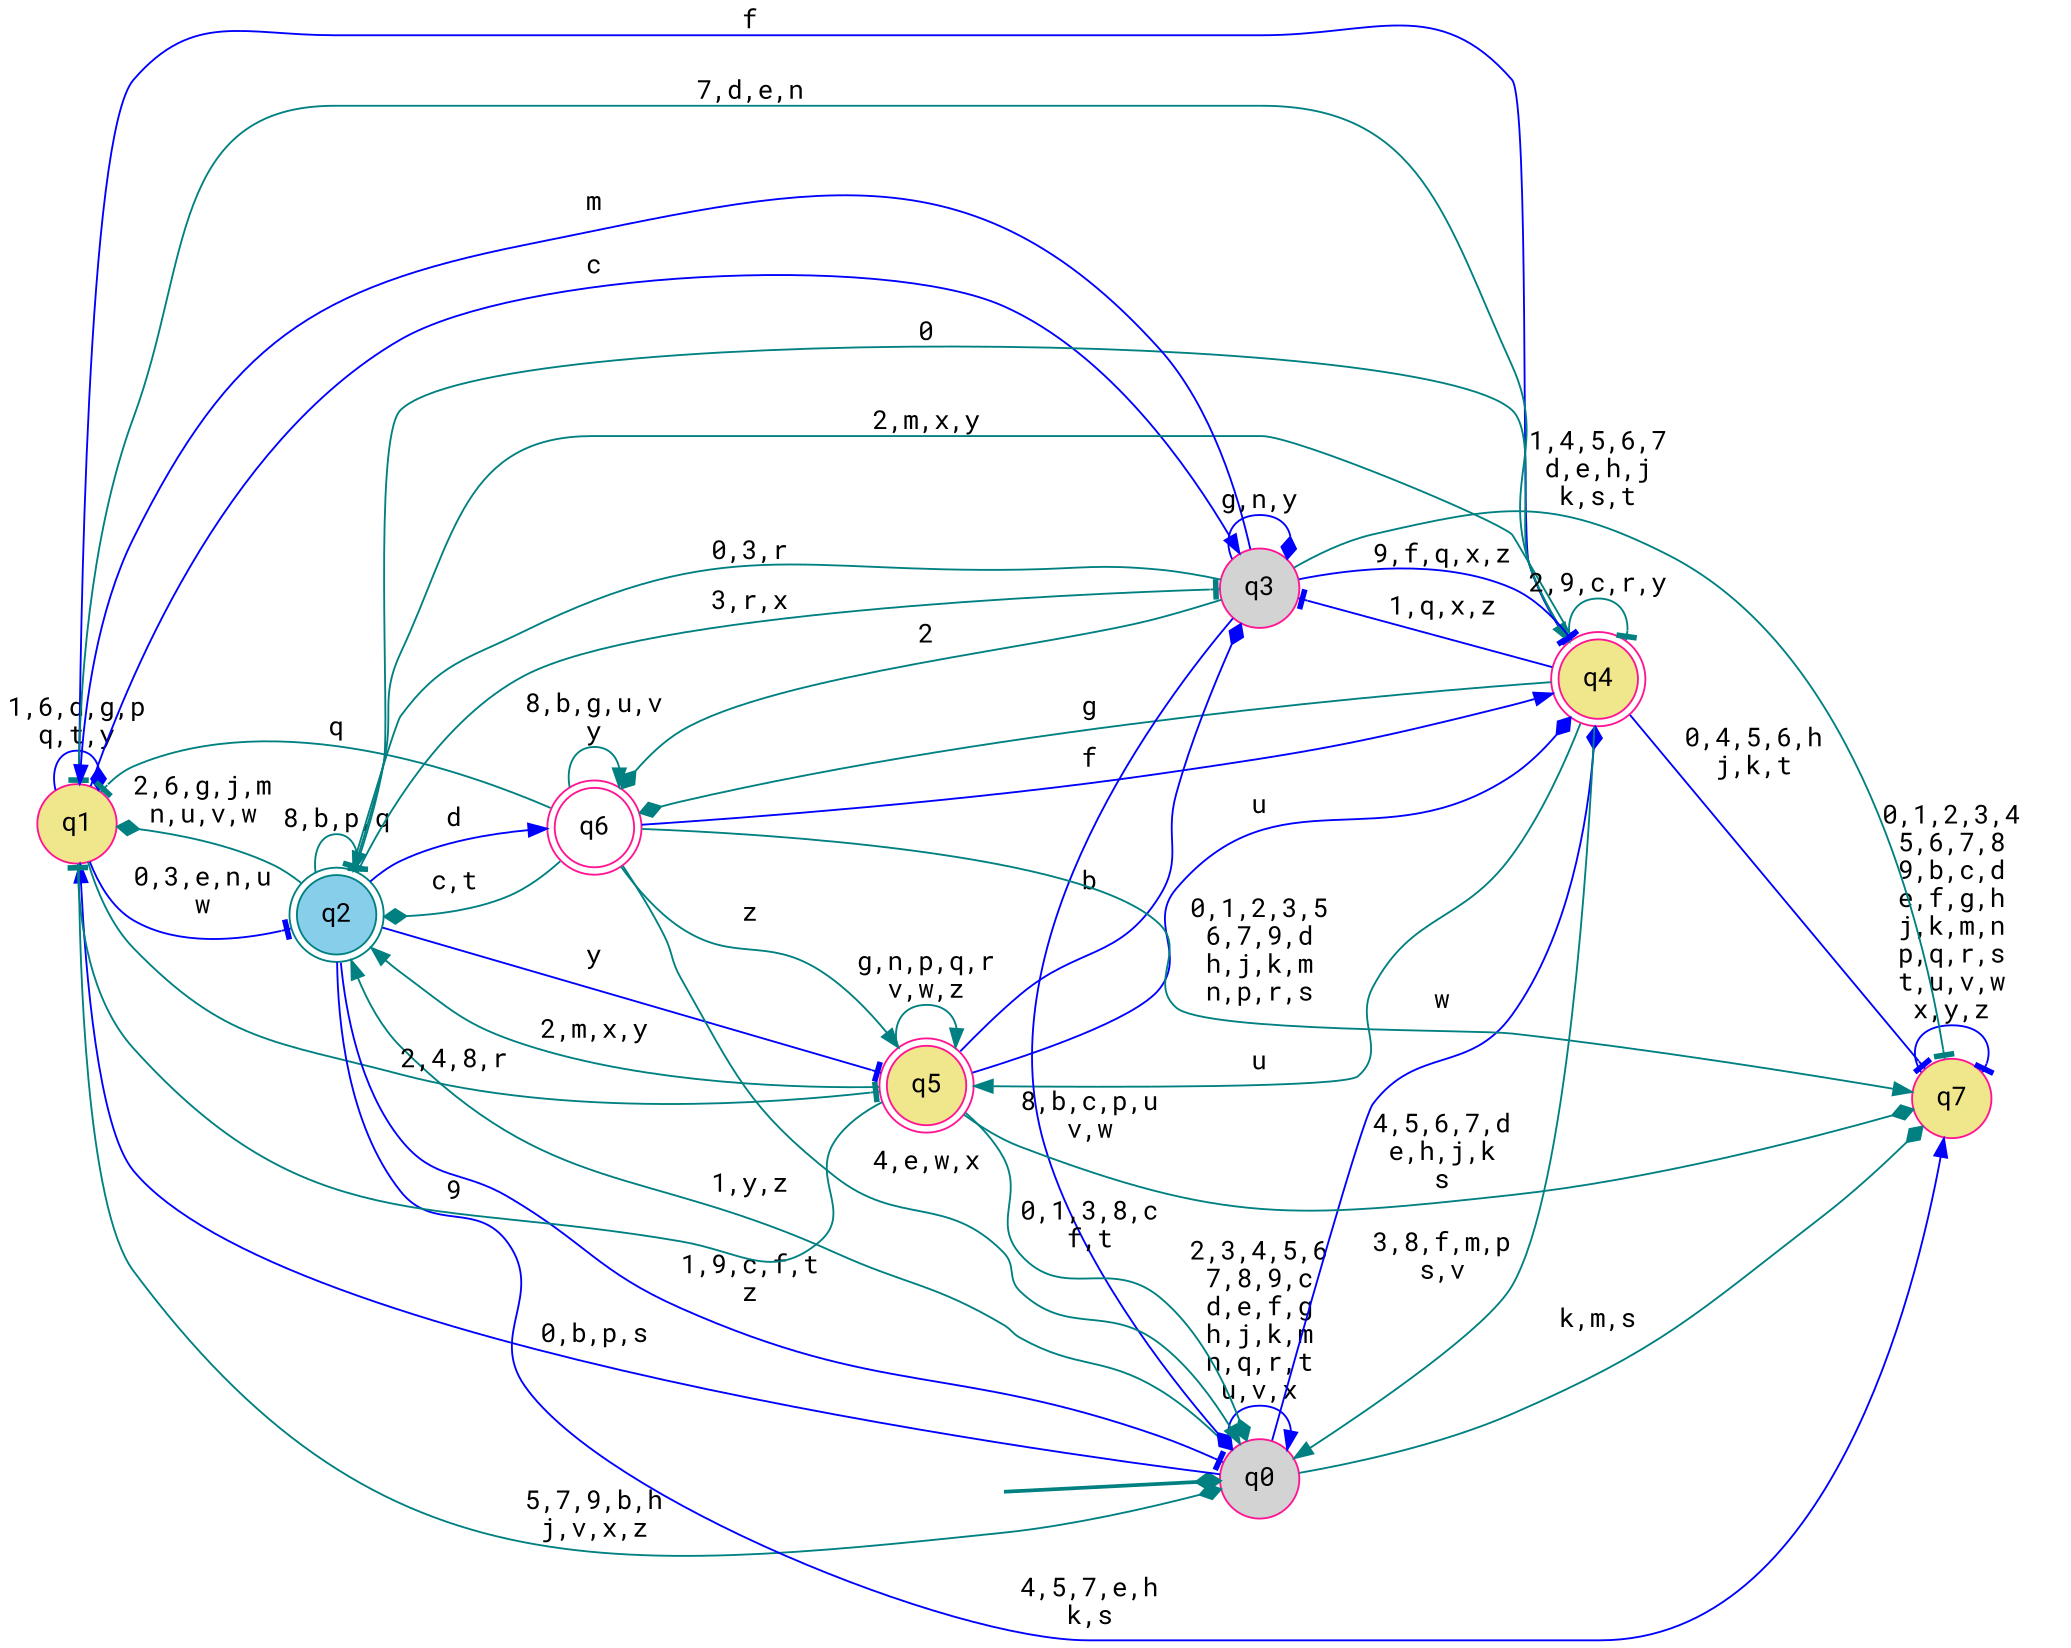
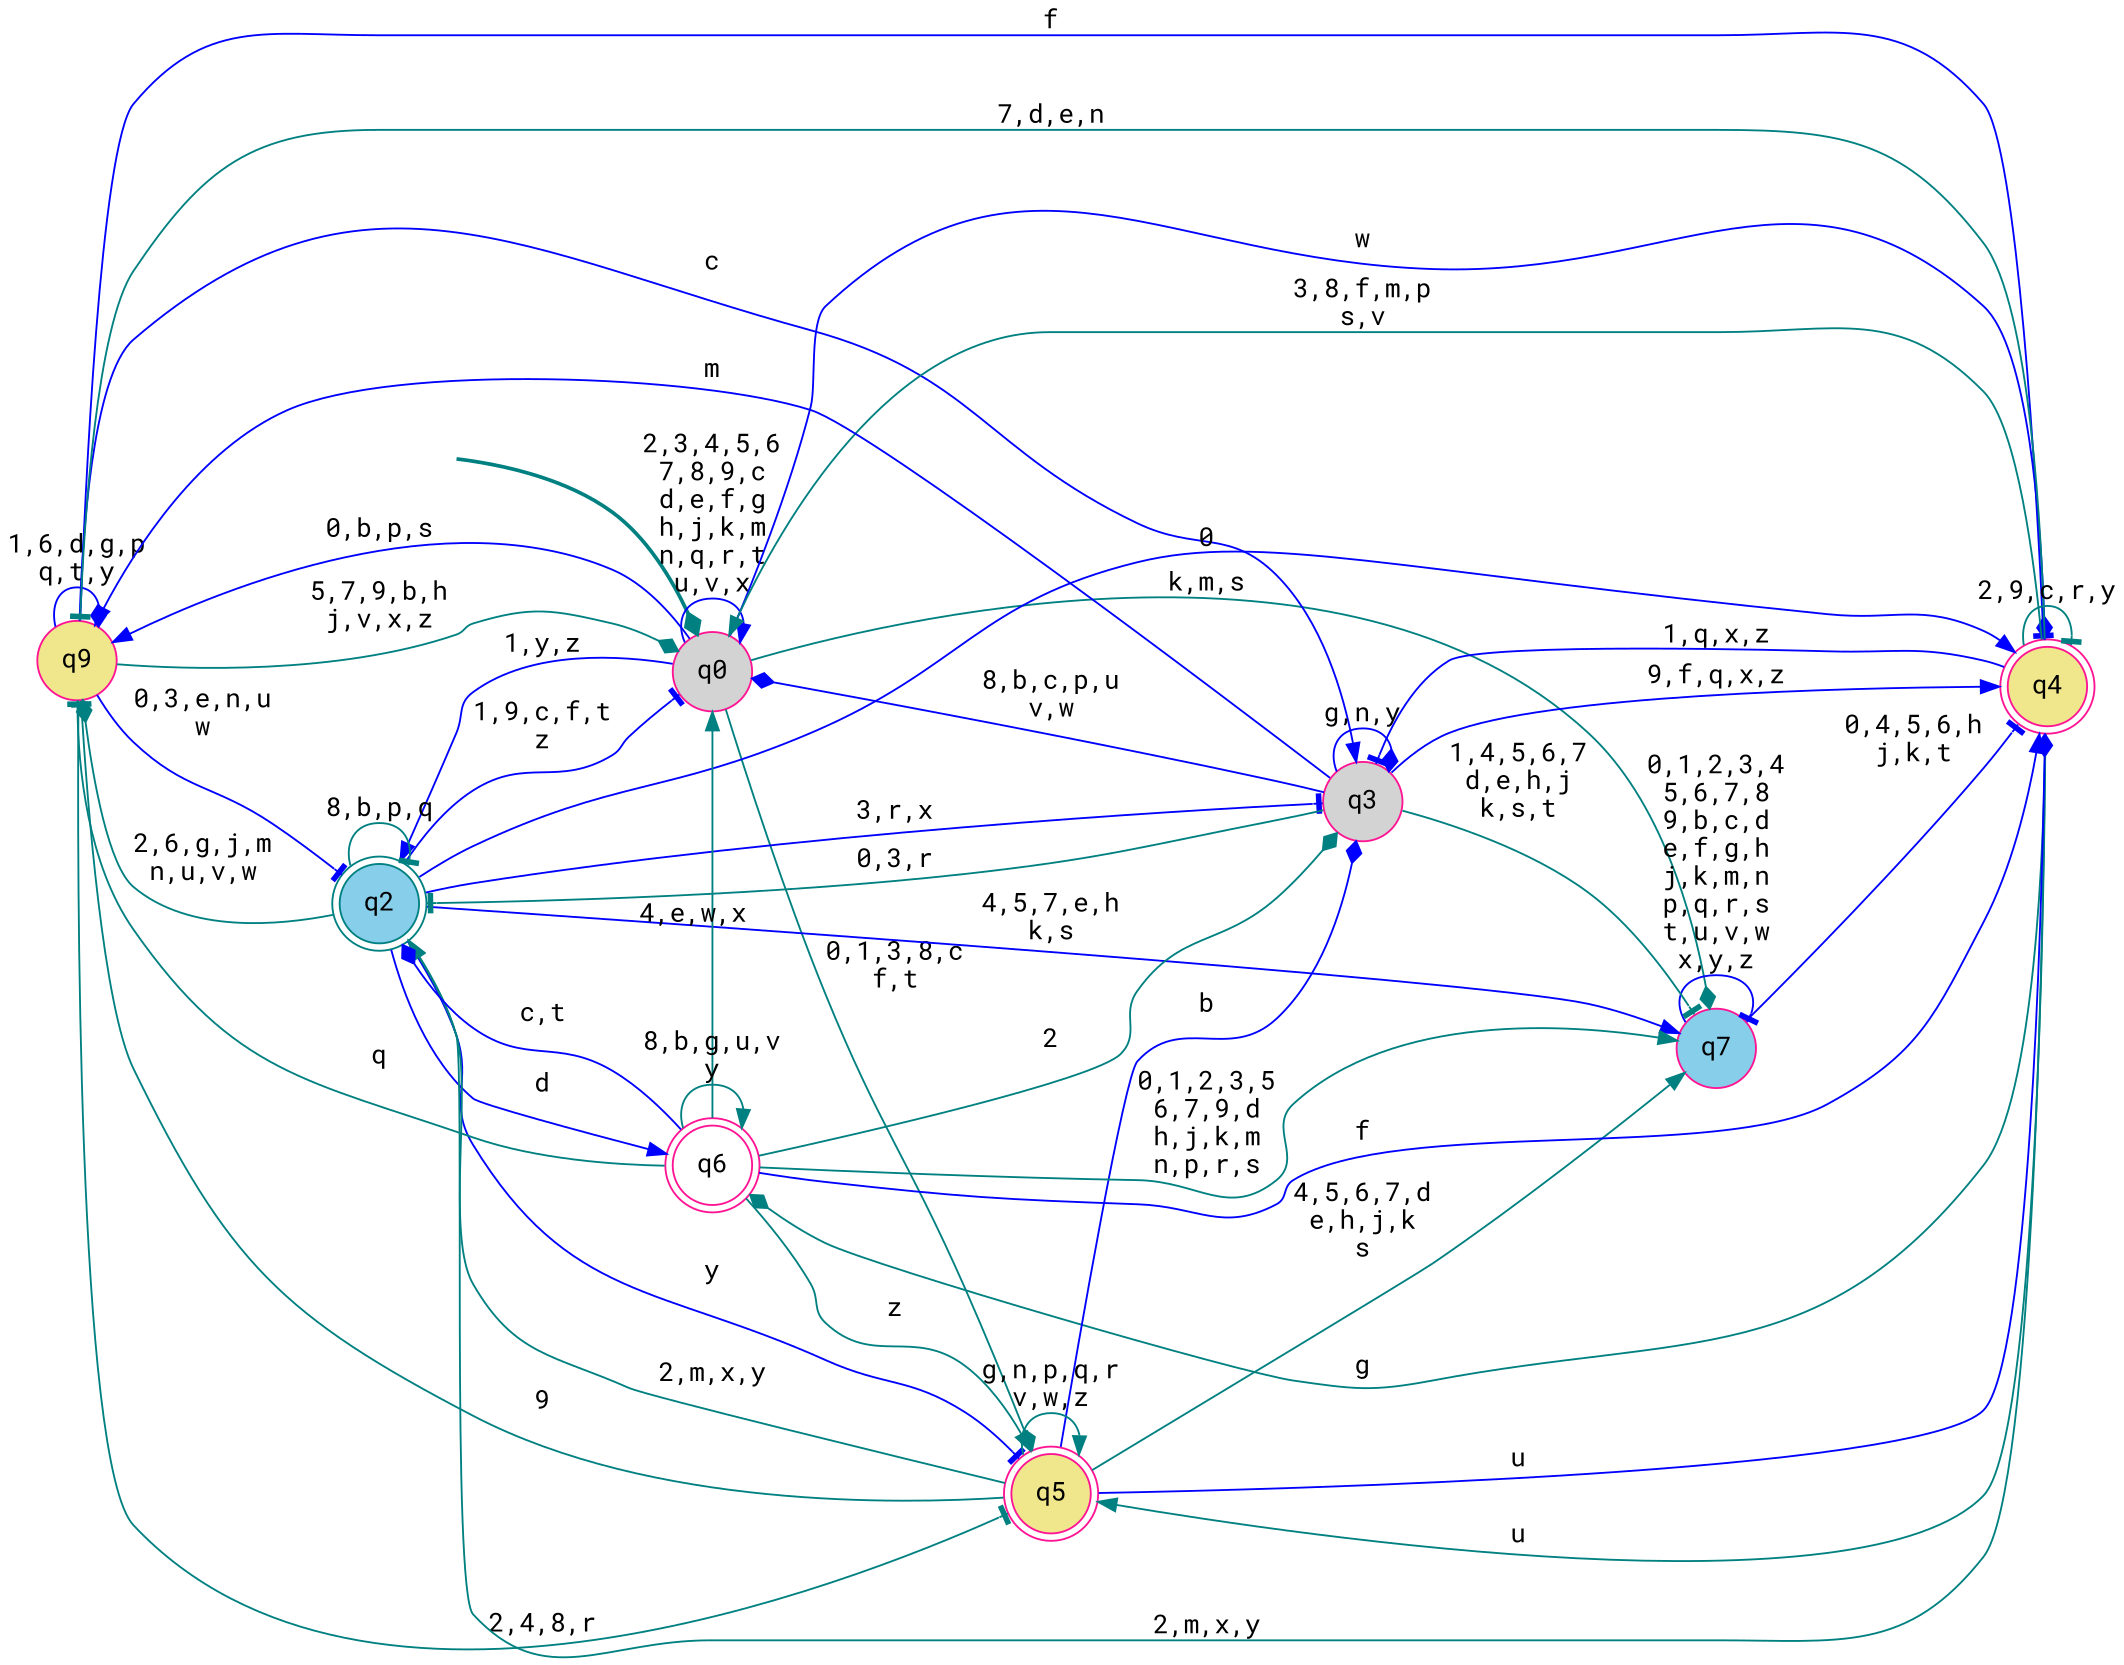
(836, 349) -> (1178, 555)
(1442, 571) -> (1678, 698)
(734, 625) -> (868, 836)
(919, 663) -> (1088, 1070)
(77, 824) -> (77, 661)
(1774, 888) -> (1883, 880)
(489, 903) -> (544, 1051)
(1952, 1098) -> (1716, 1048)
(1423, 1204) -> (1390, 1290)
(780, 1230) -> (490, 682)
(1082, 1278) -> (861, 1075)
